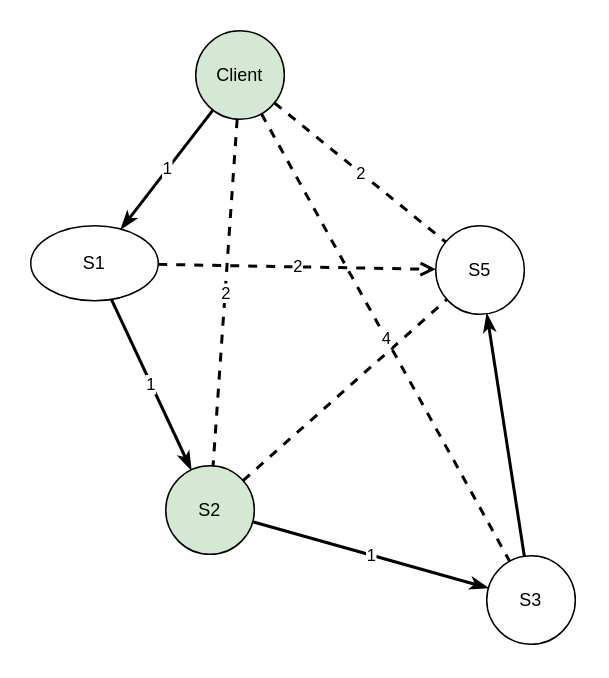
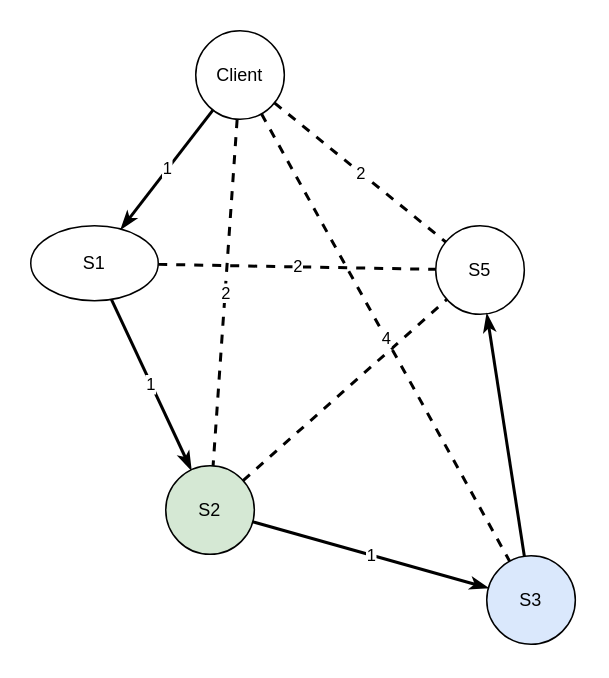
(240, 75) -> (240, 75)
(425, 269) -> (429, 269)
(531, 600) -> (531, 600)
